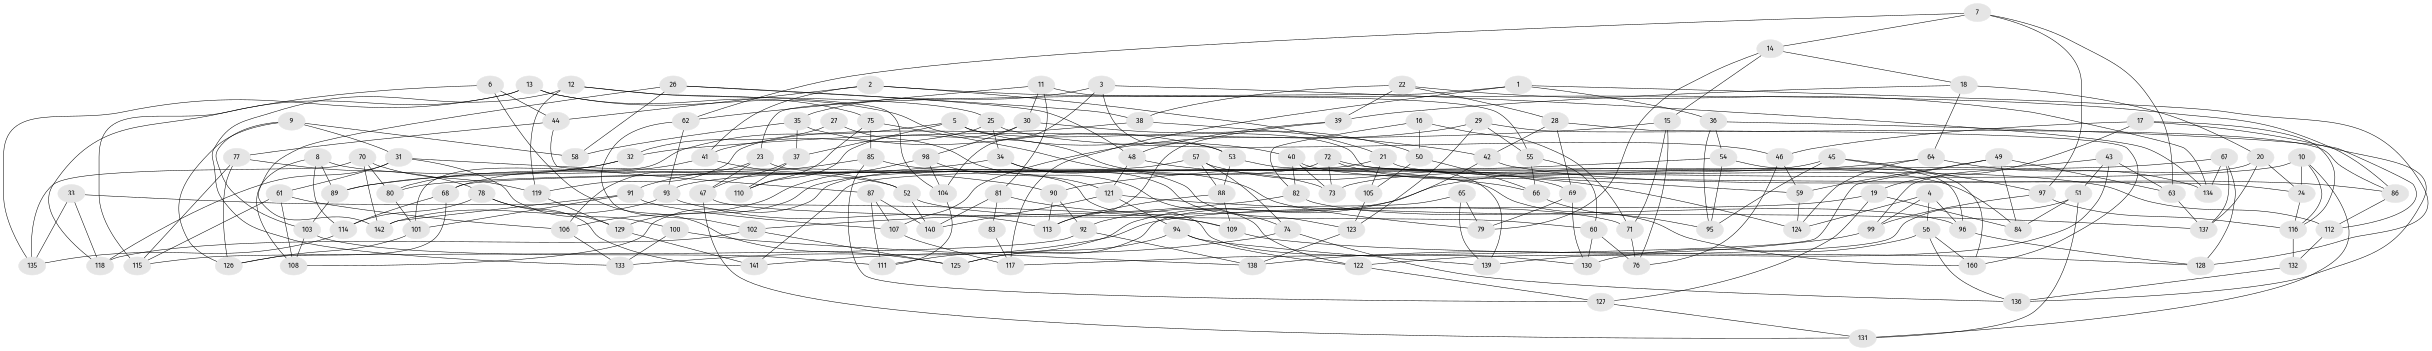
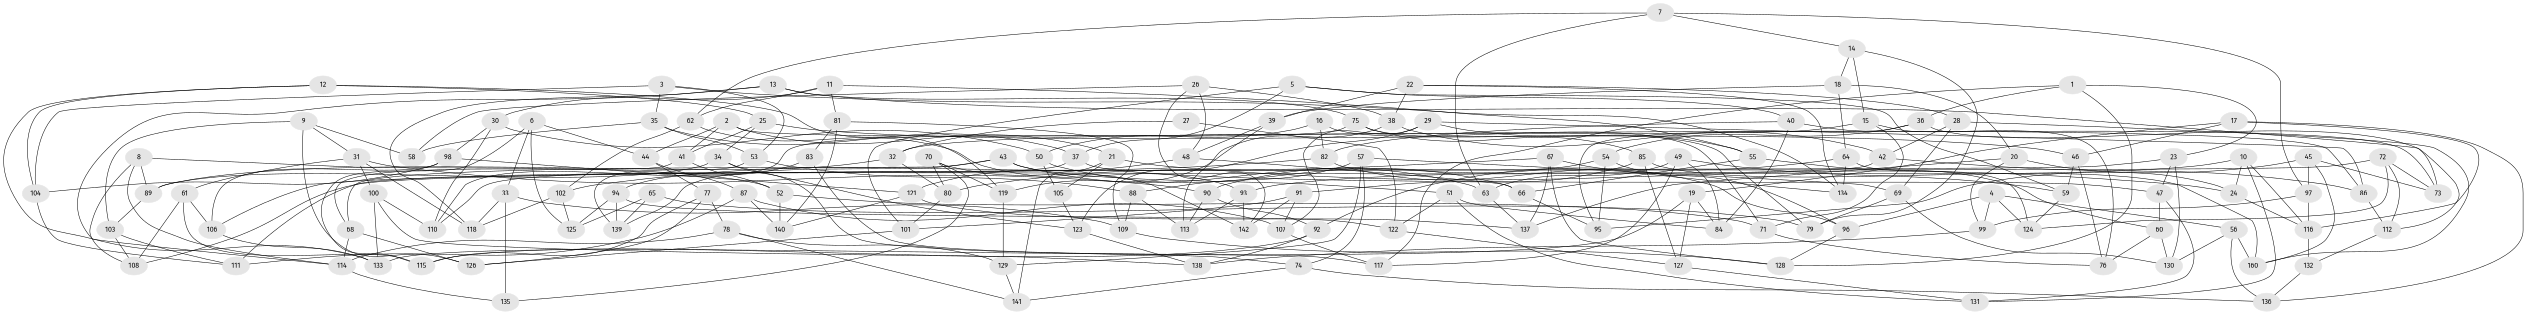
(197, 102) -> (258, 114)
none -> (519, 157)
none -> (403, 212)
(1143, 212) -> (713, 175)
